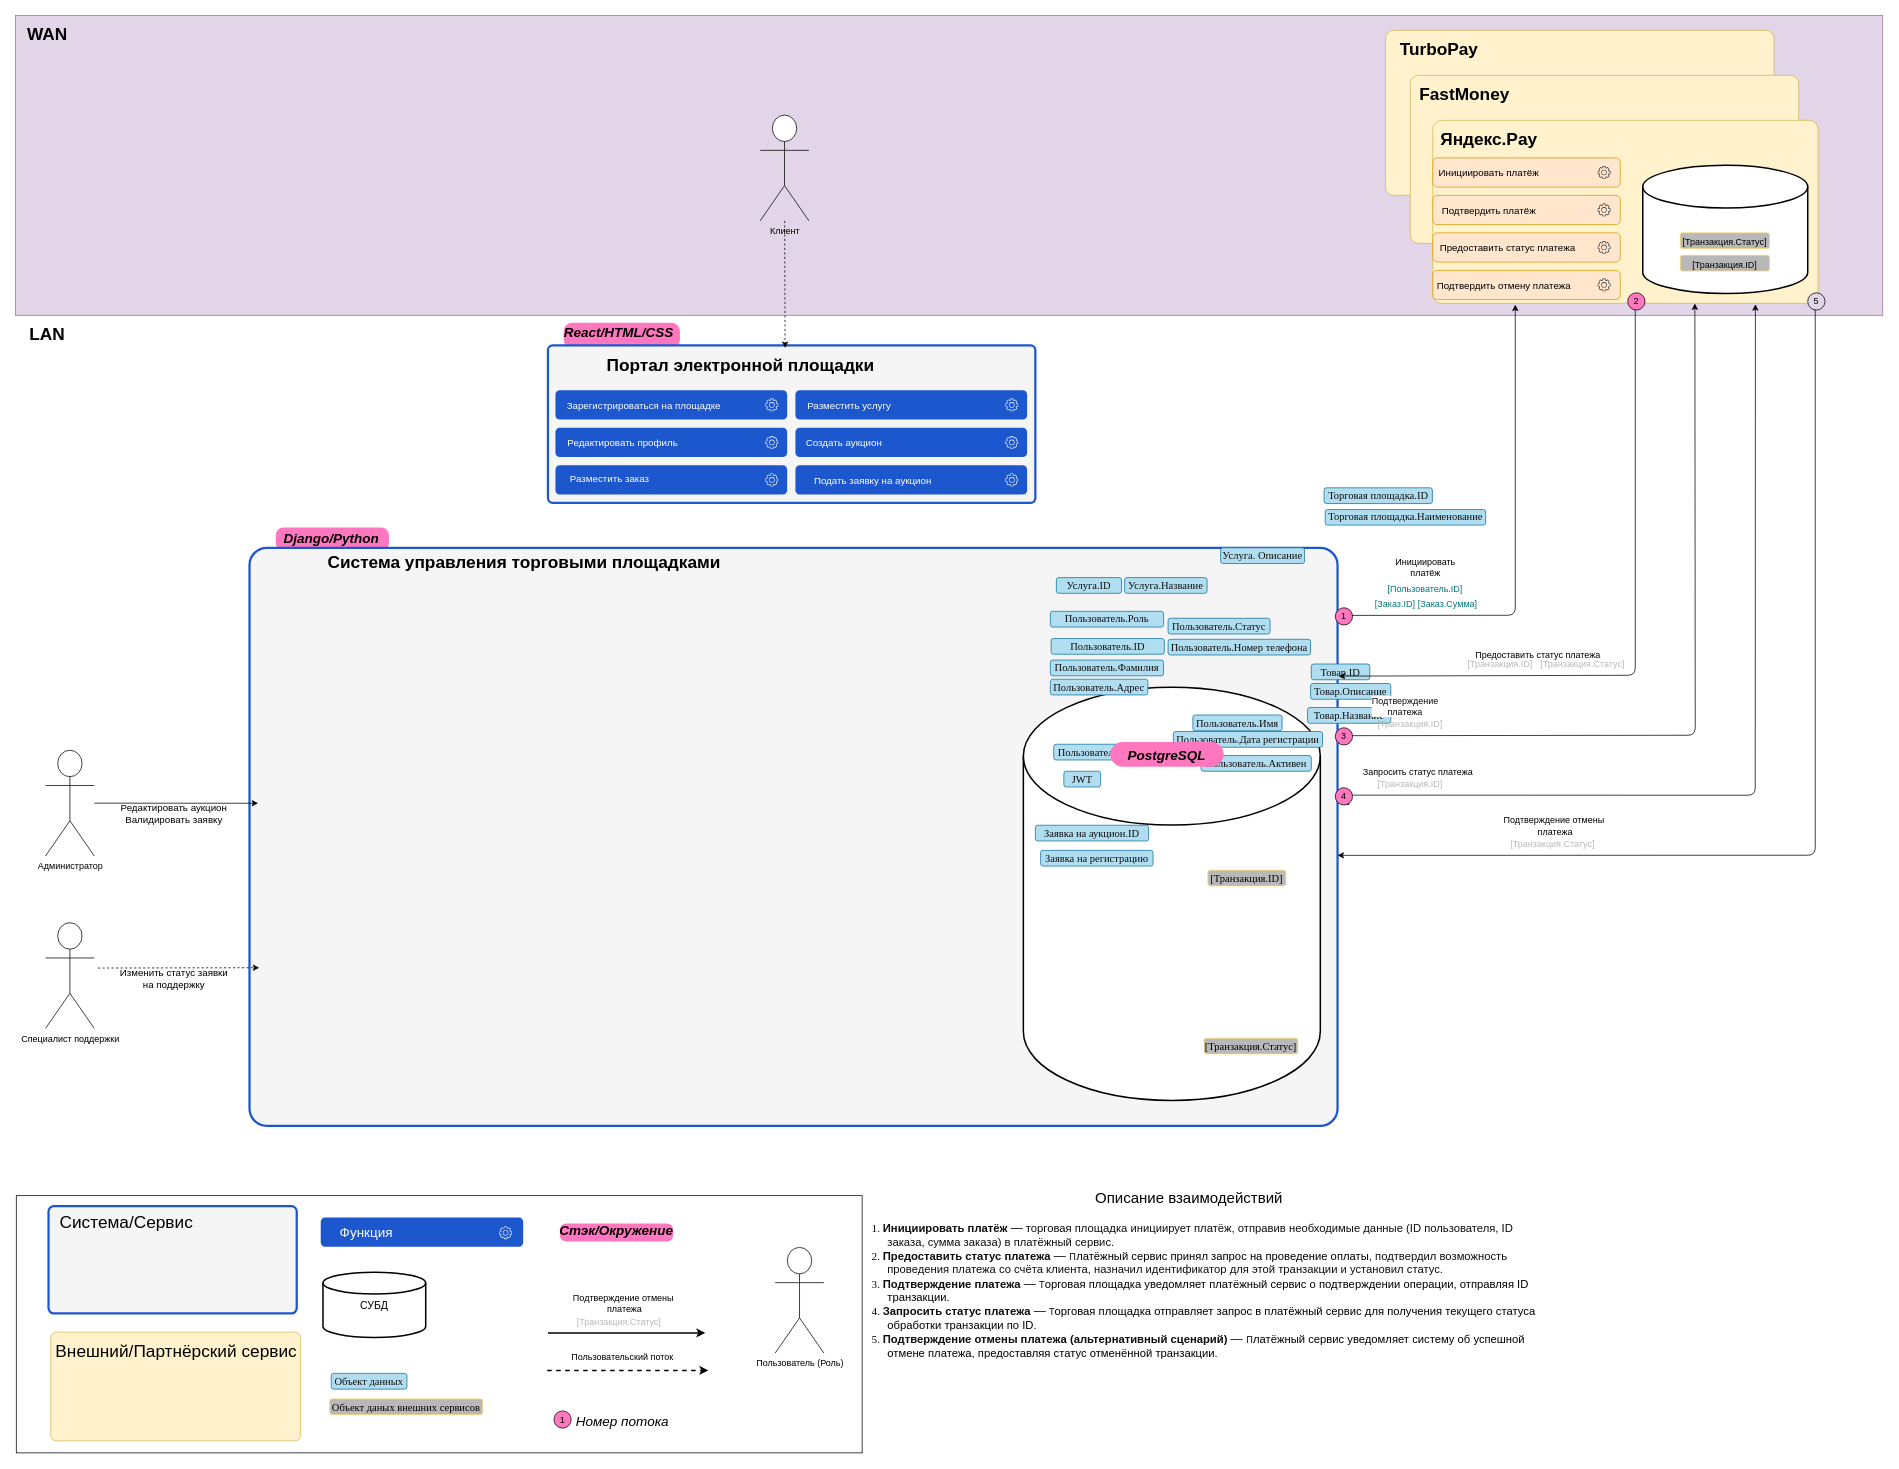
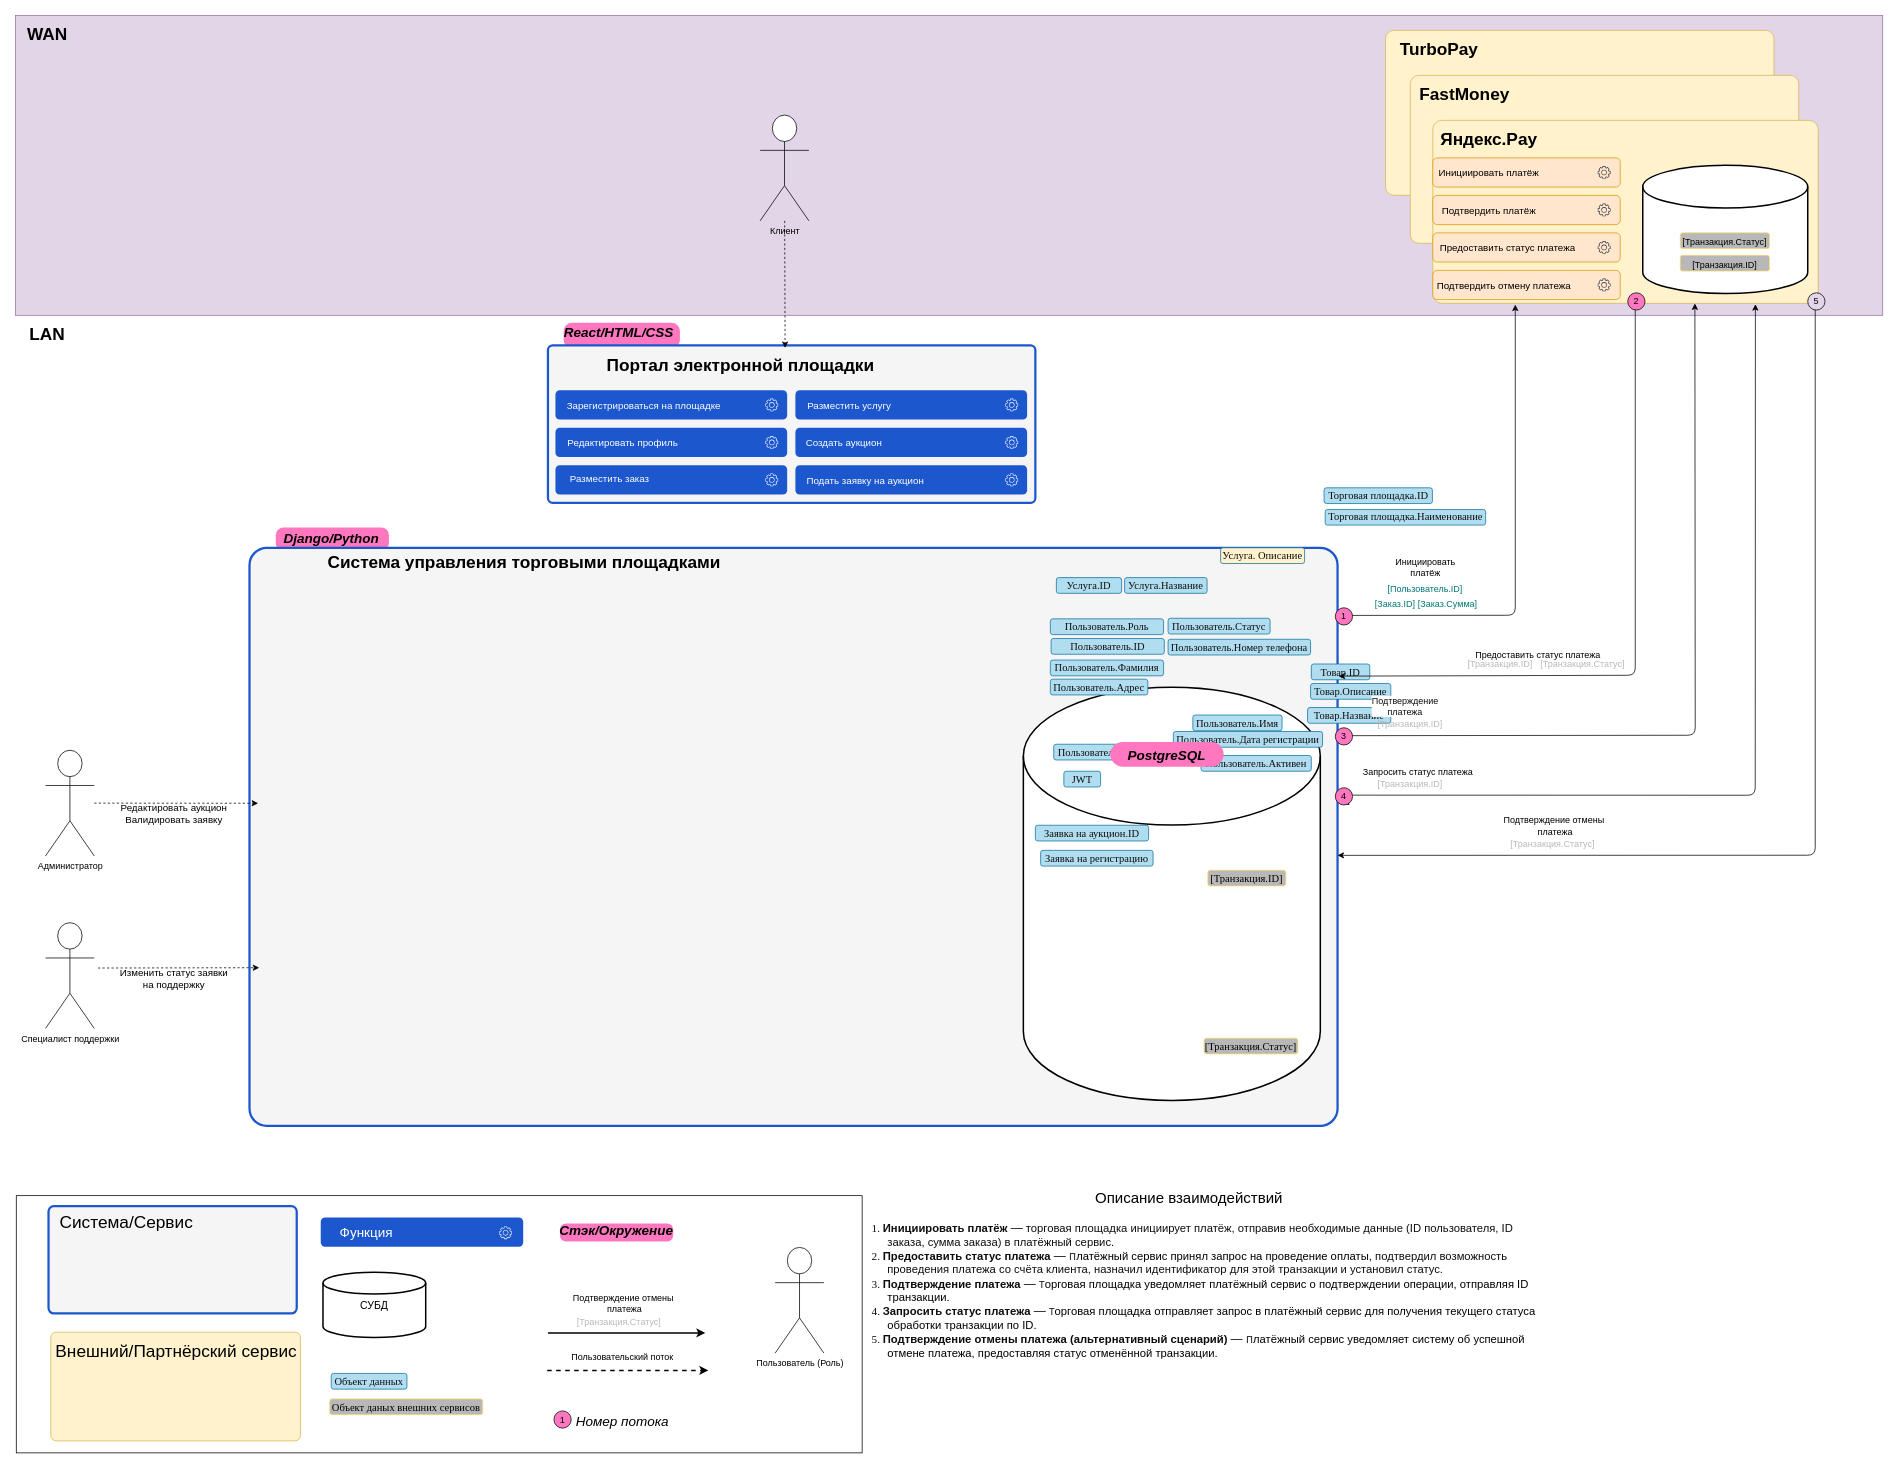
(873, 480) -> (866, 480)
(1263, 556) -> (1263, 556)
(1107, 619) -> (1107, 627)
(174, 803) -> (174, 803)
